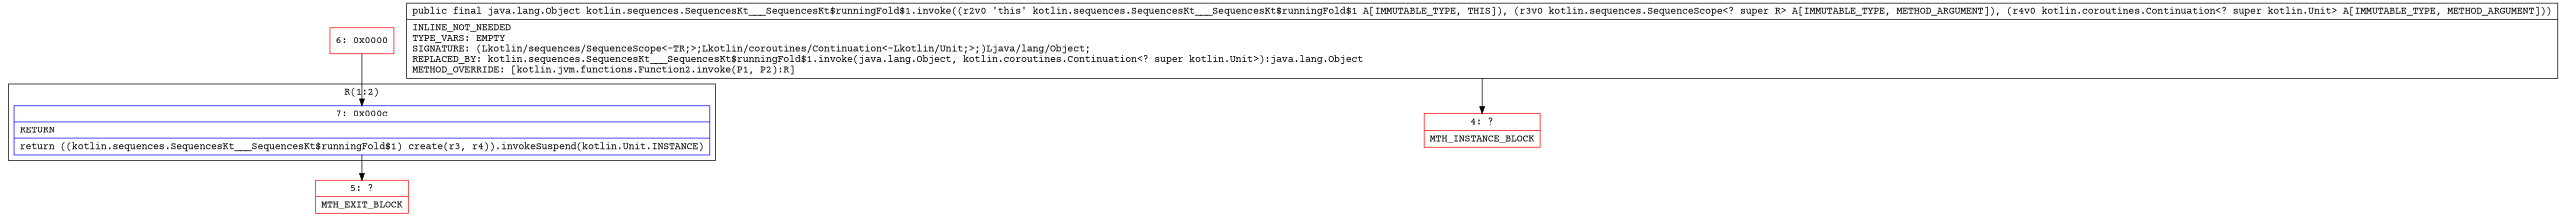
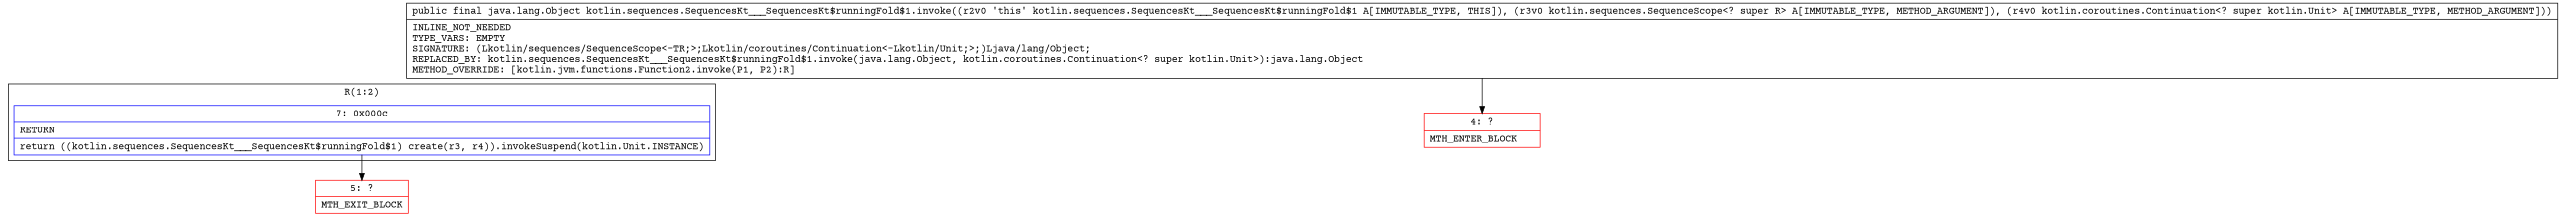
(362, 41) -> none
(1482, 138) -> (1473, 138)
